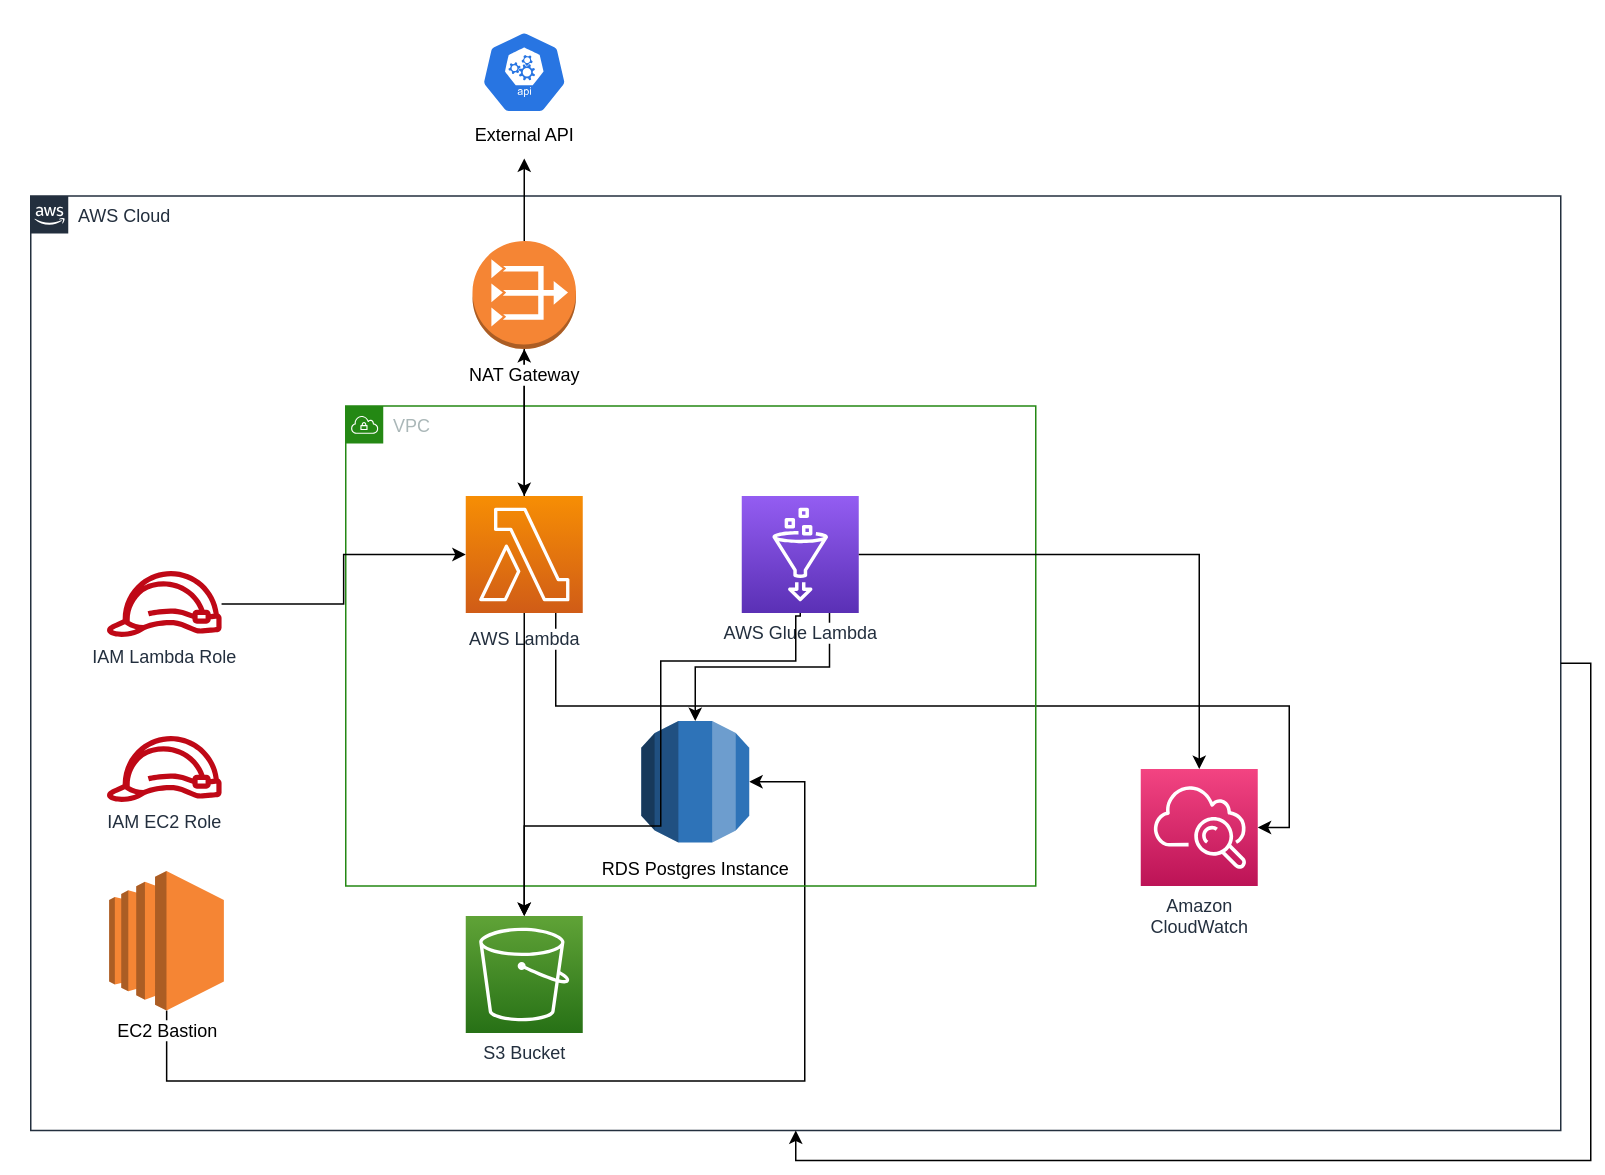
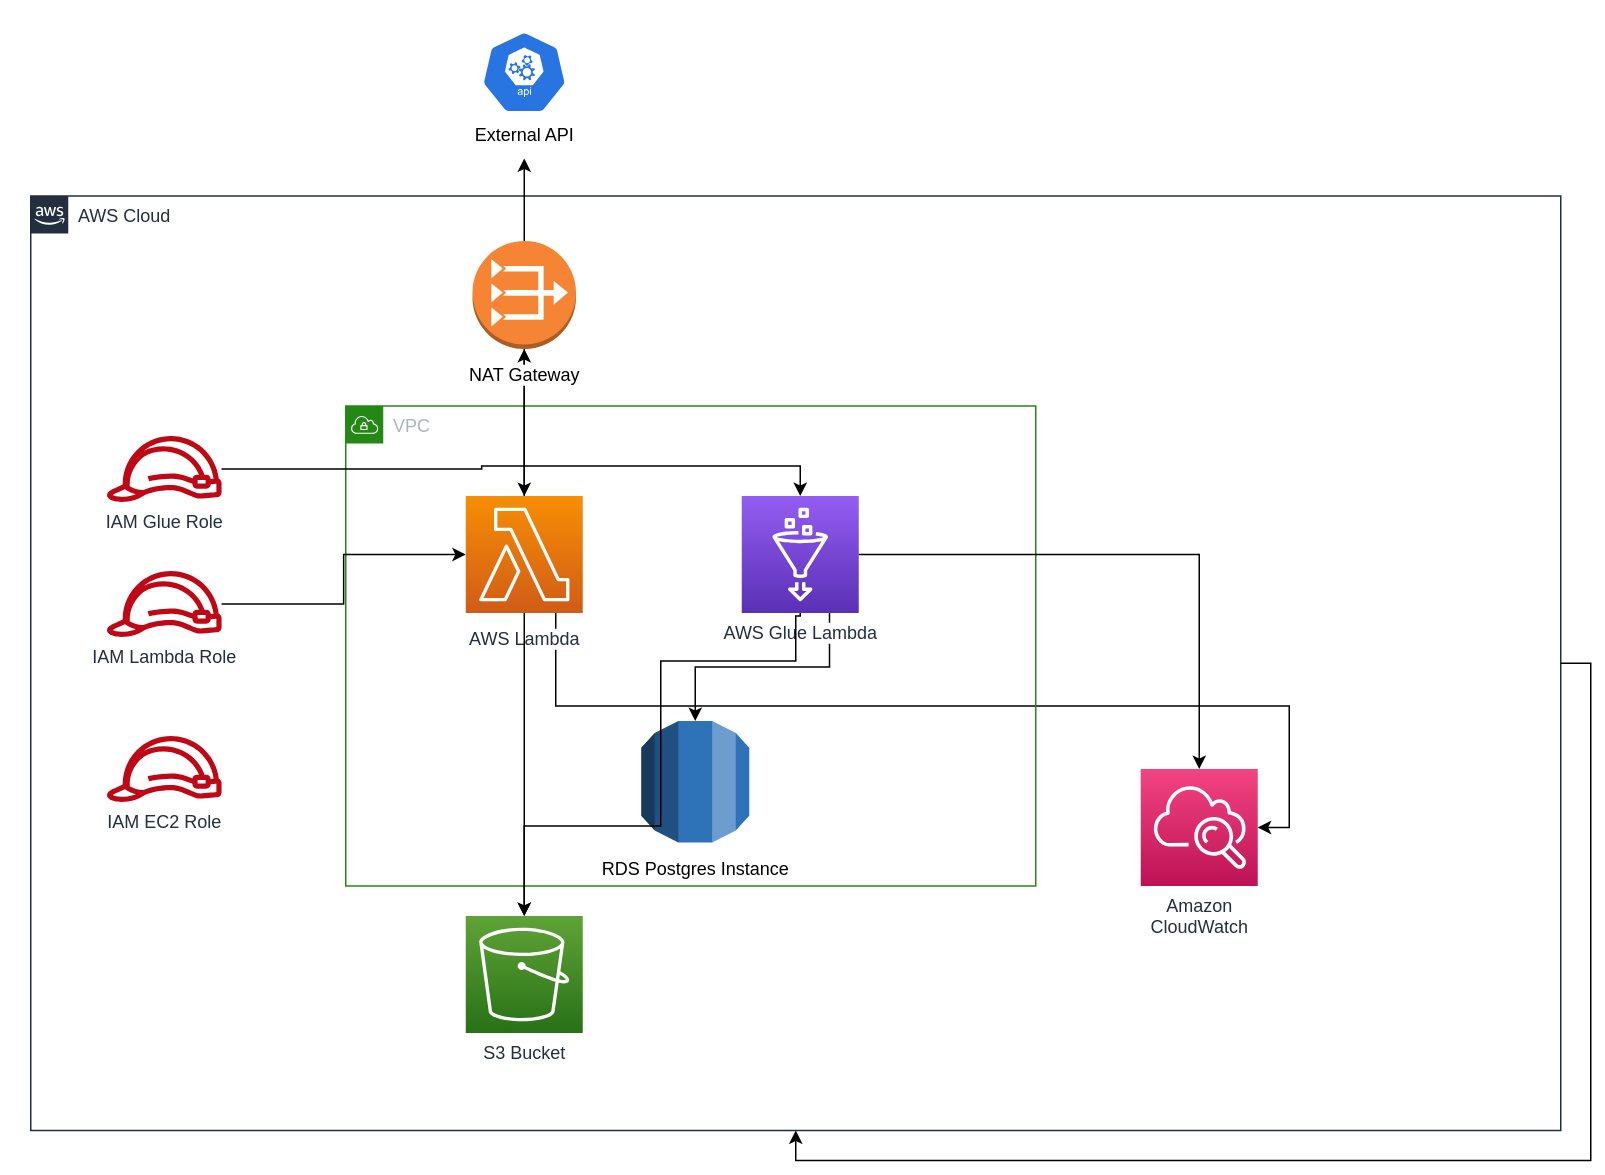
none -> (519, 466)
none -> (164, 469)
(167, 941) -> none
(623, 1081) -> none
